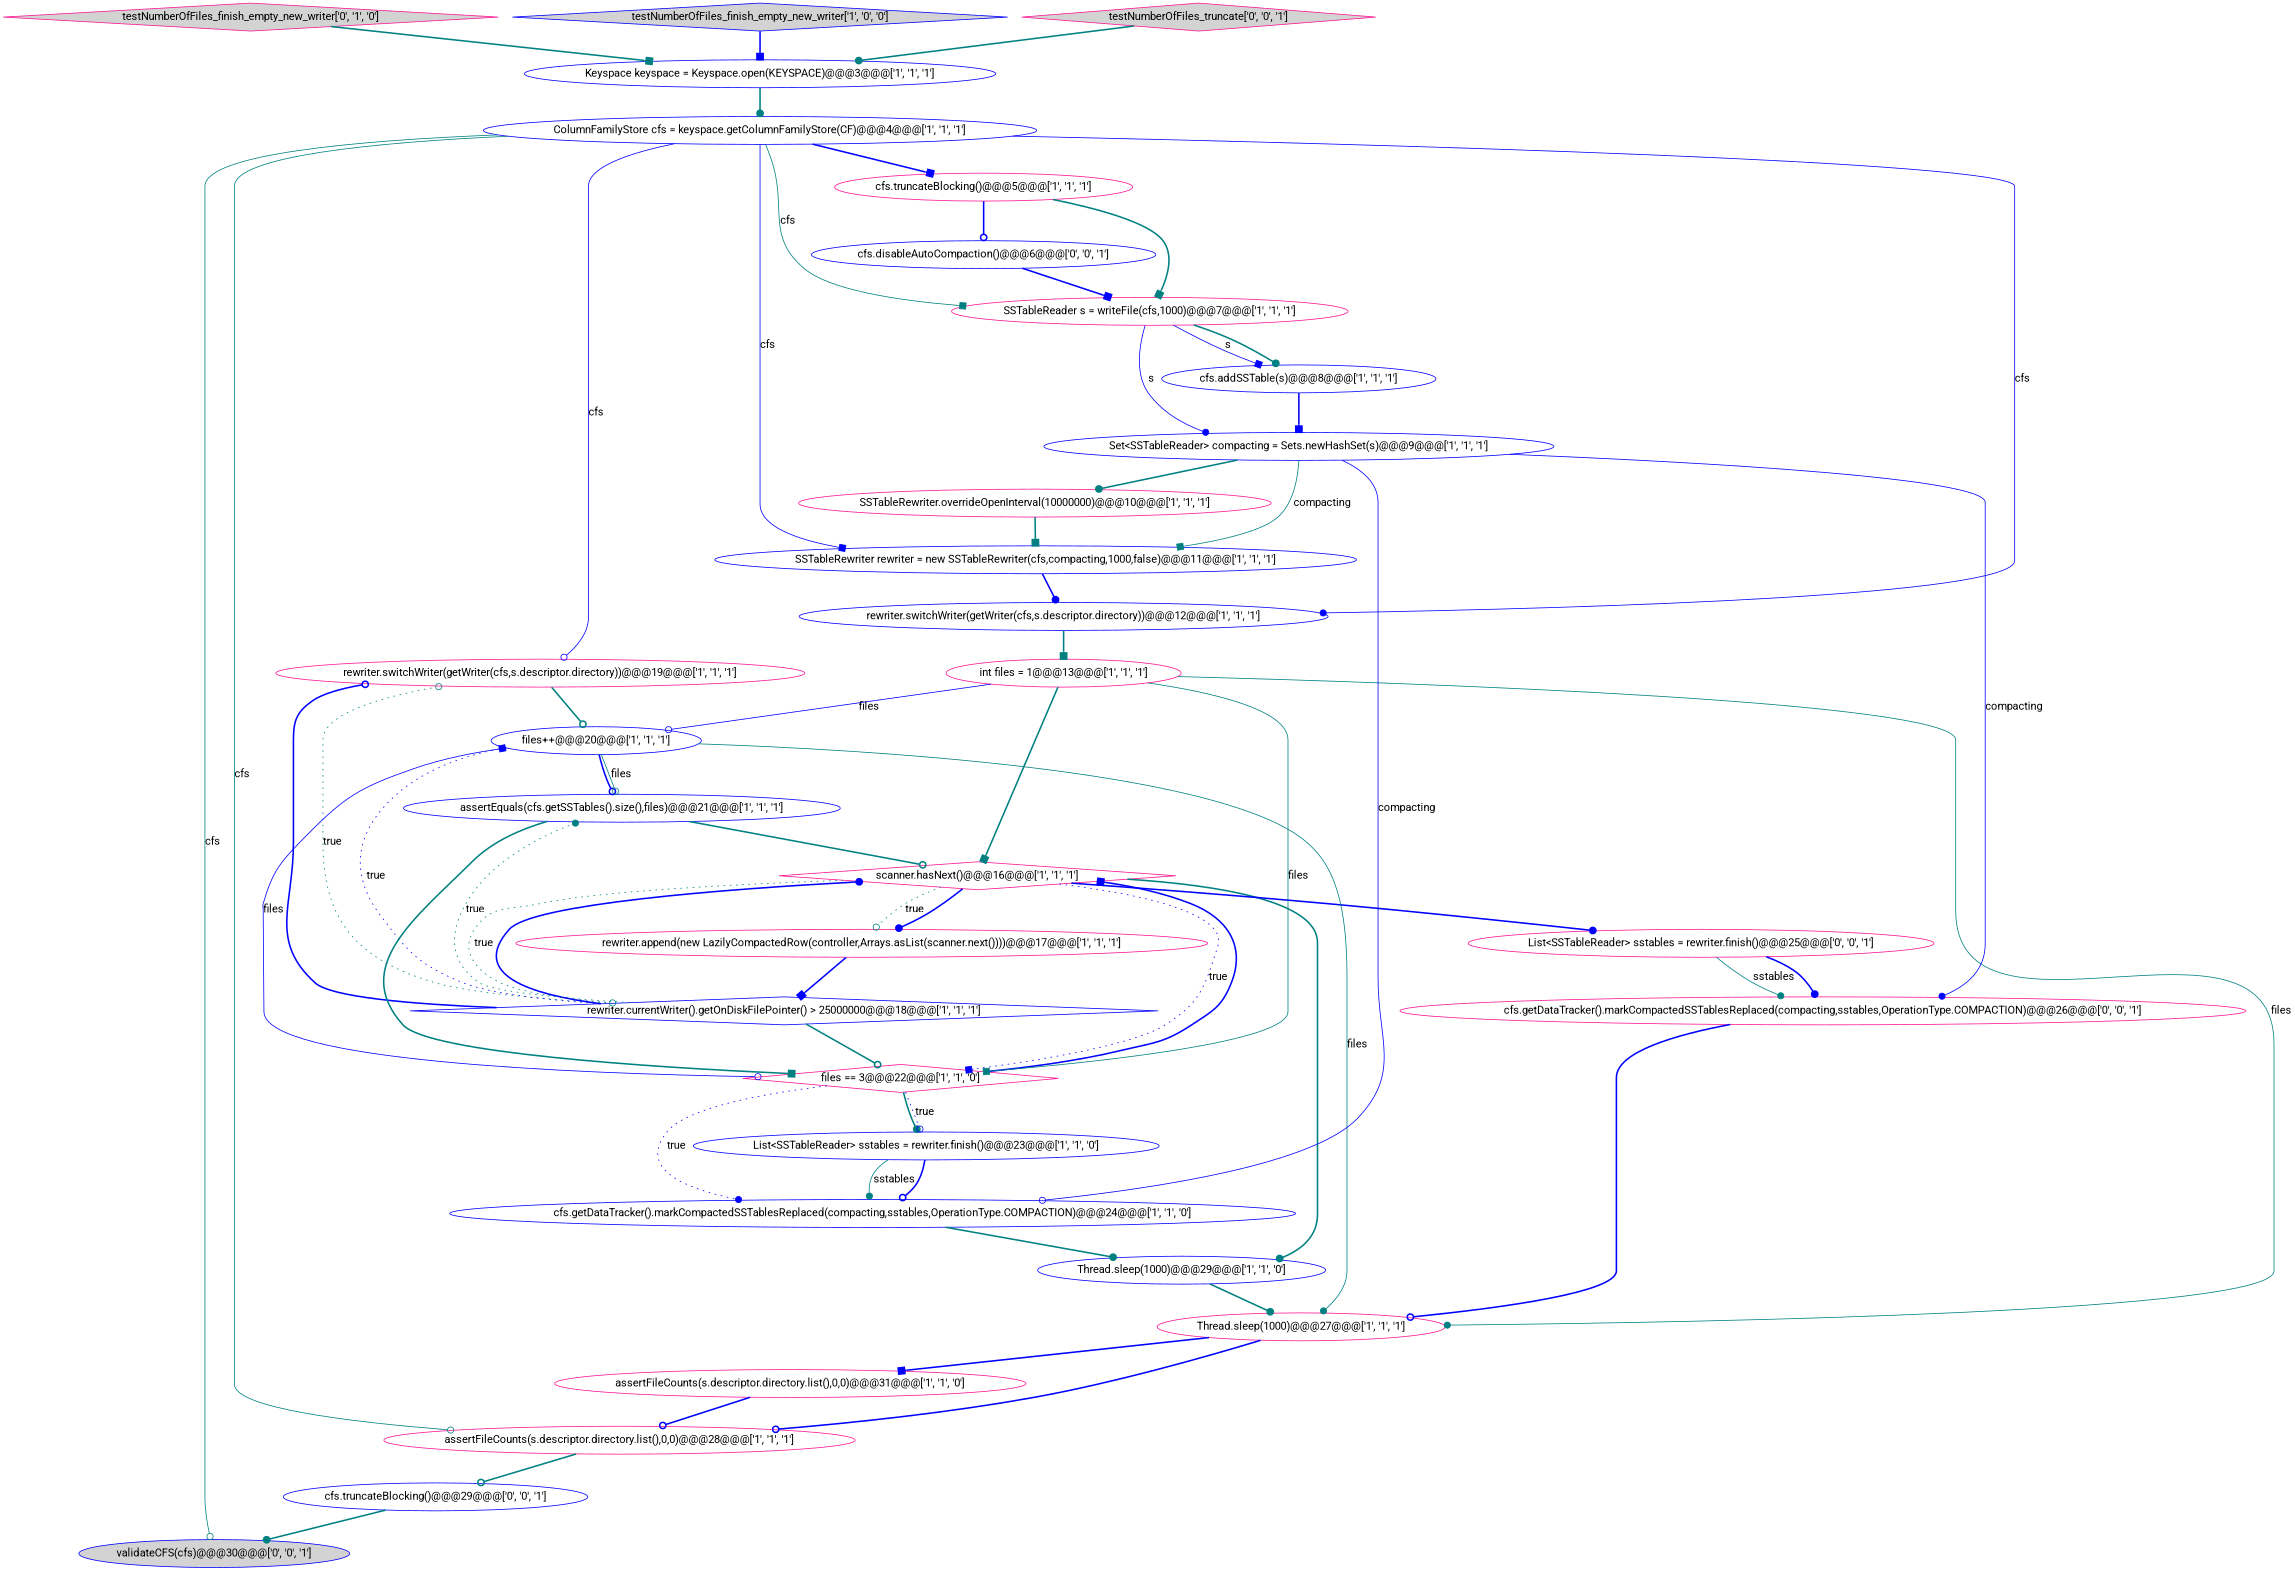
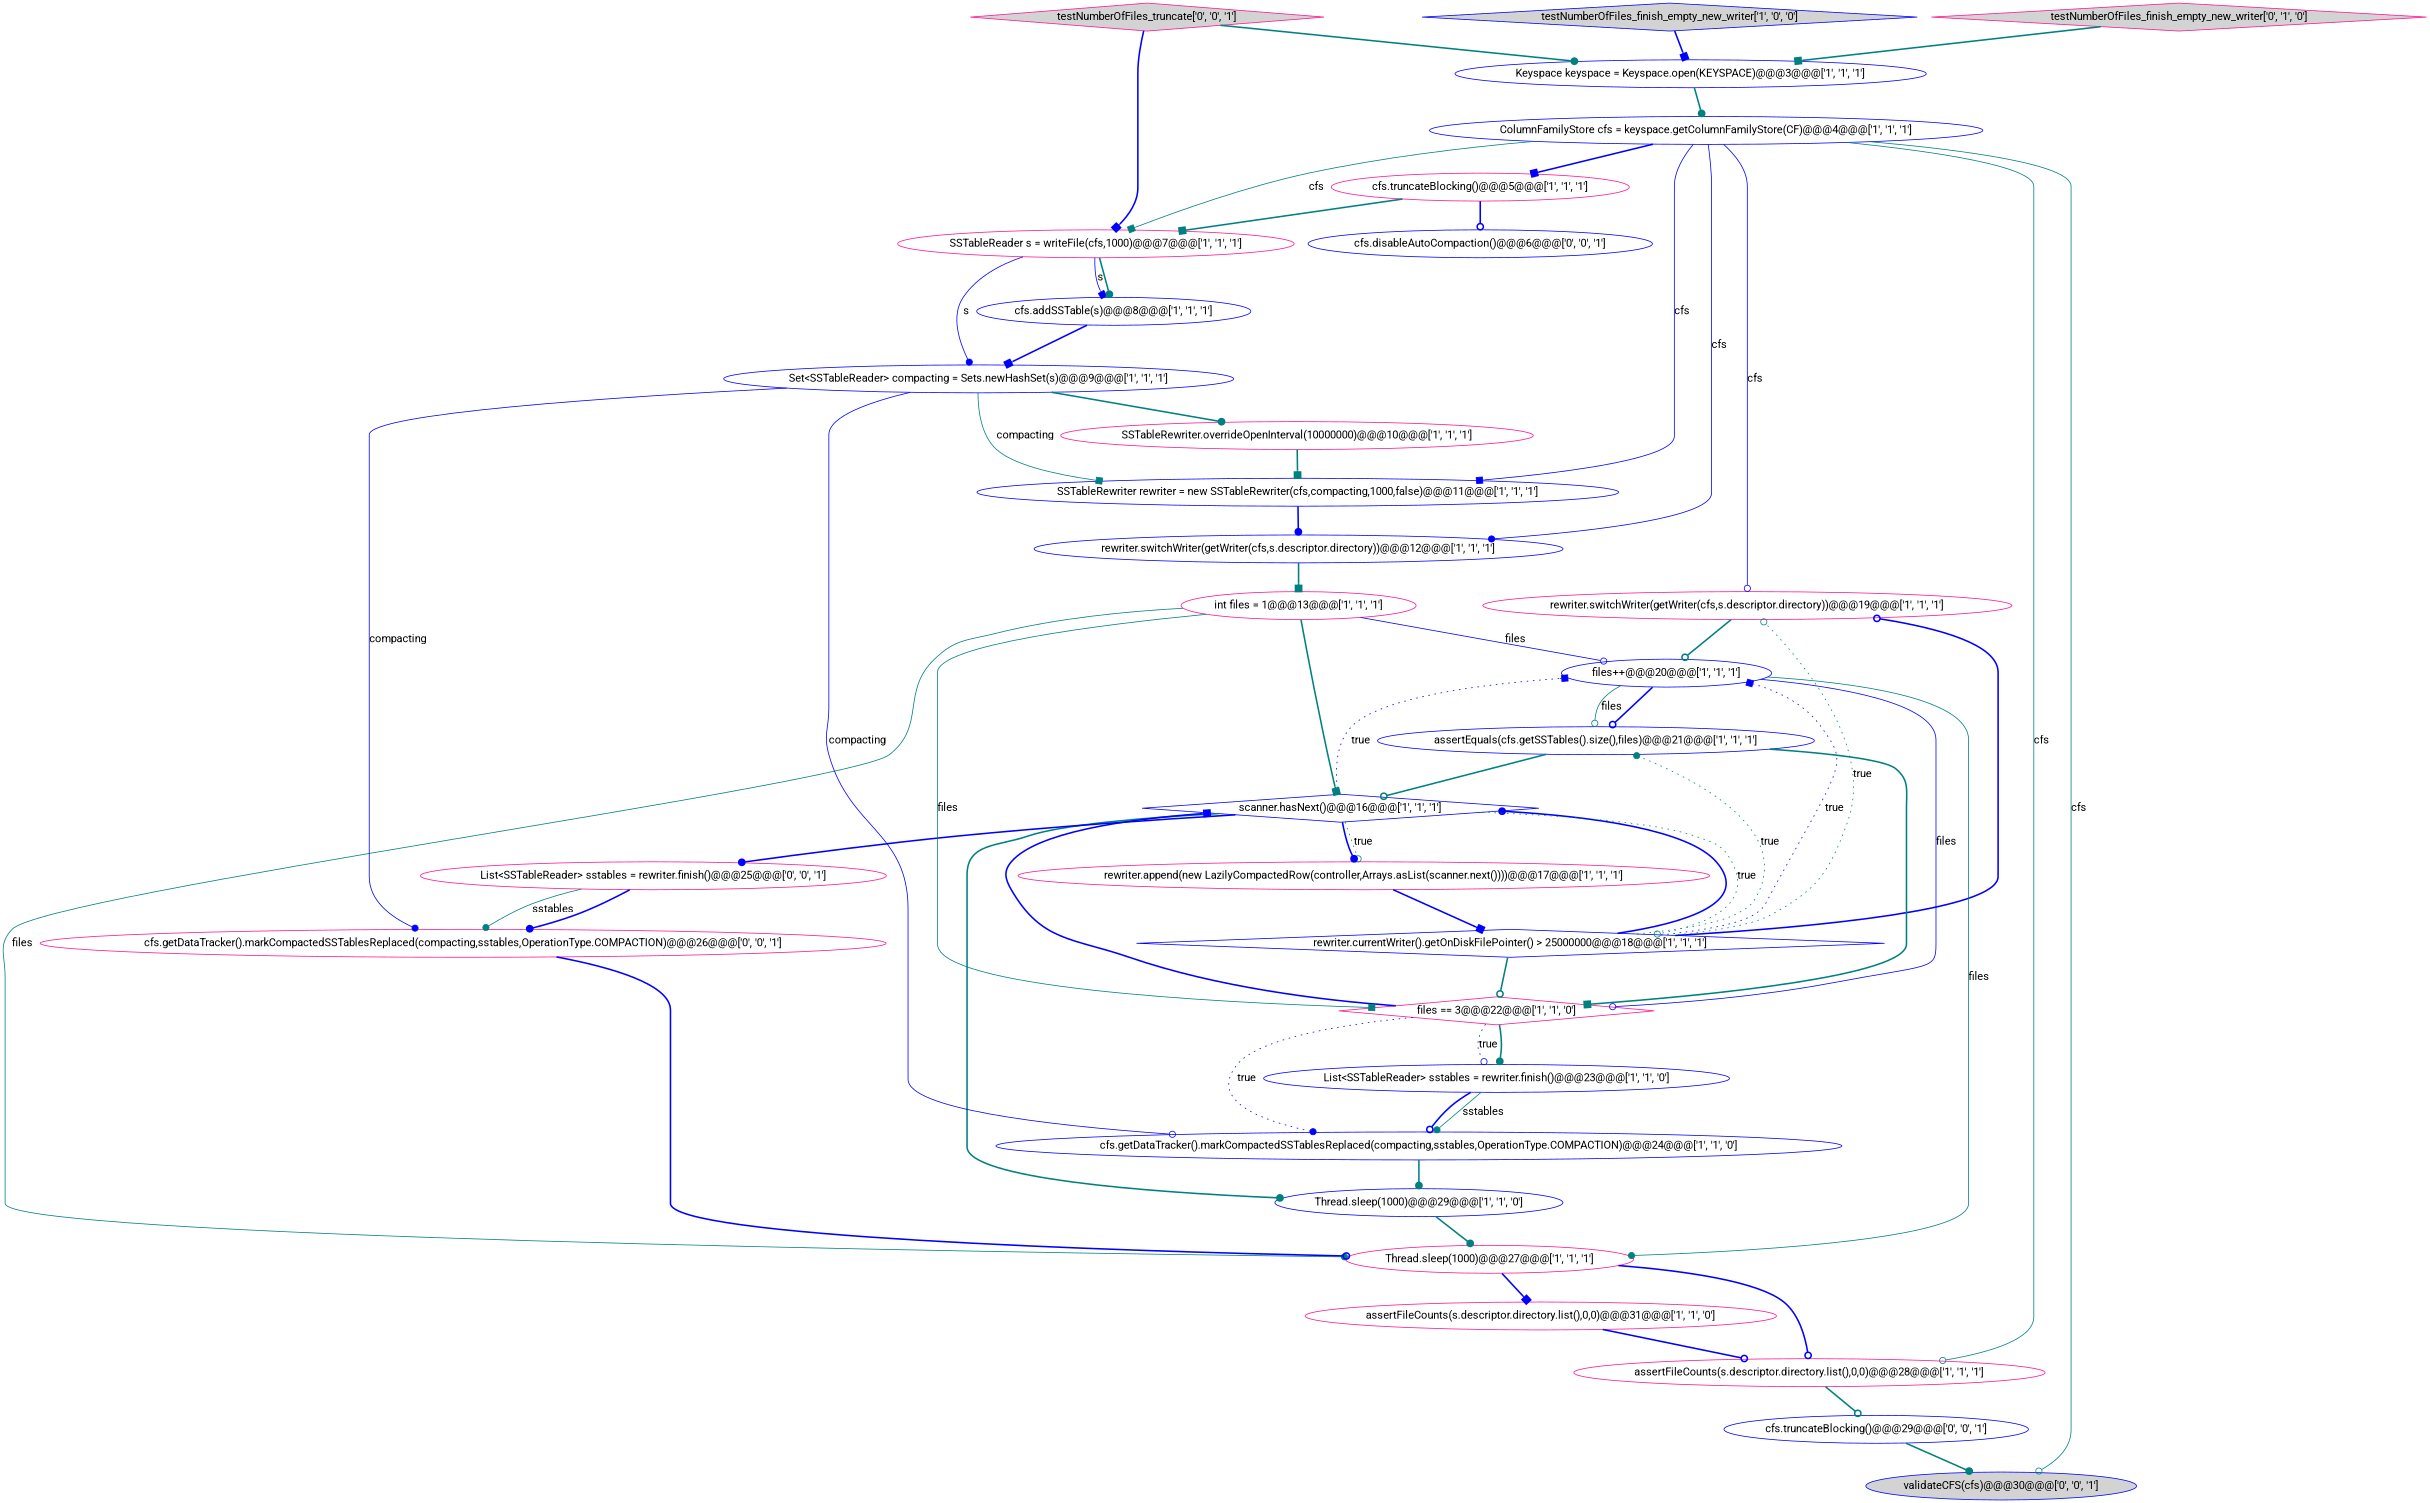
(1063, 282) -> (1138, 130)
(977, 876) -> (1341, 808)
(1196, 998) -> (1418, 698)
